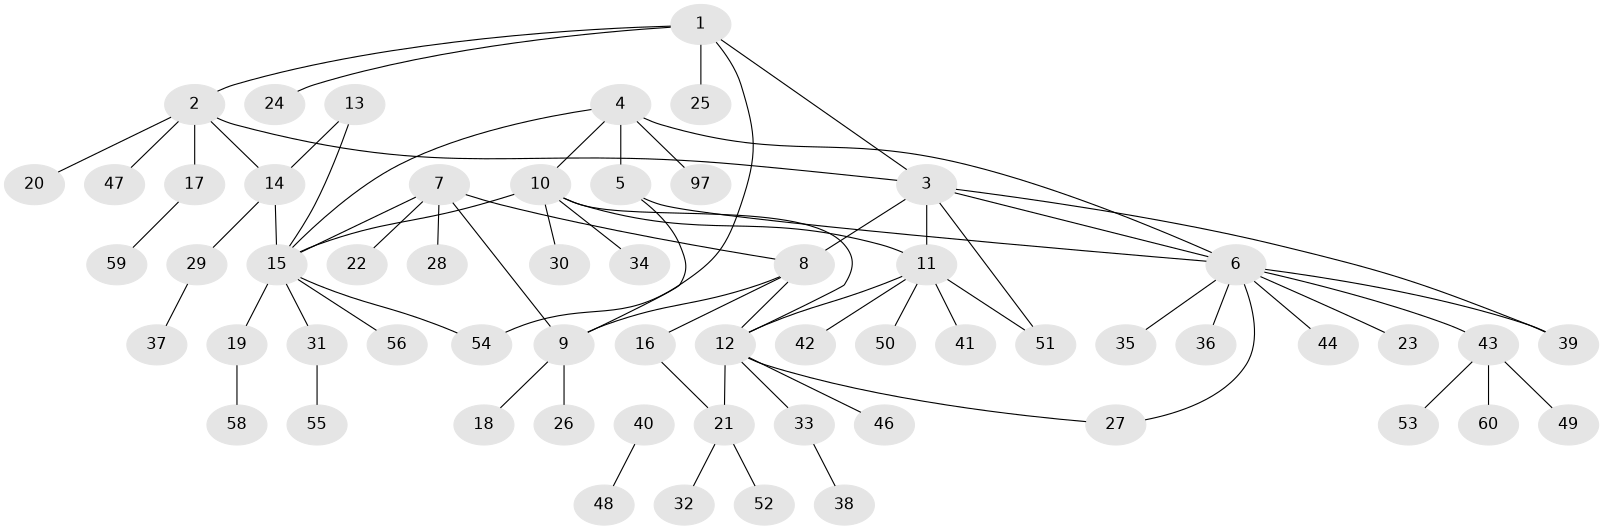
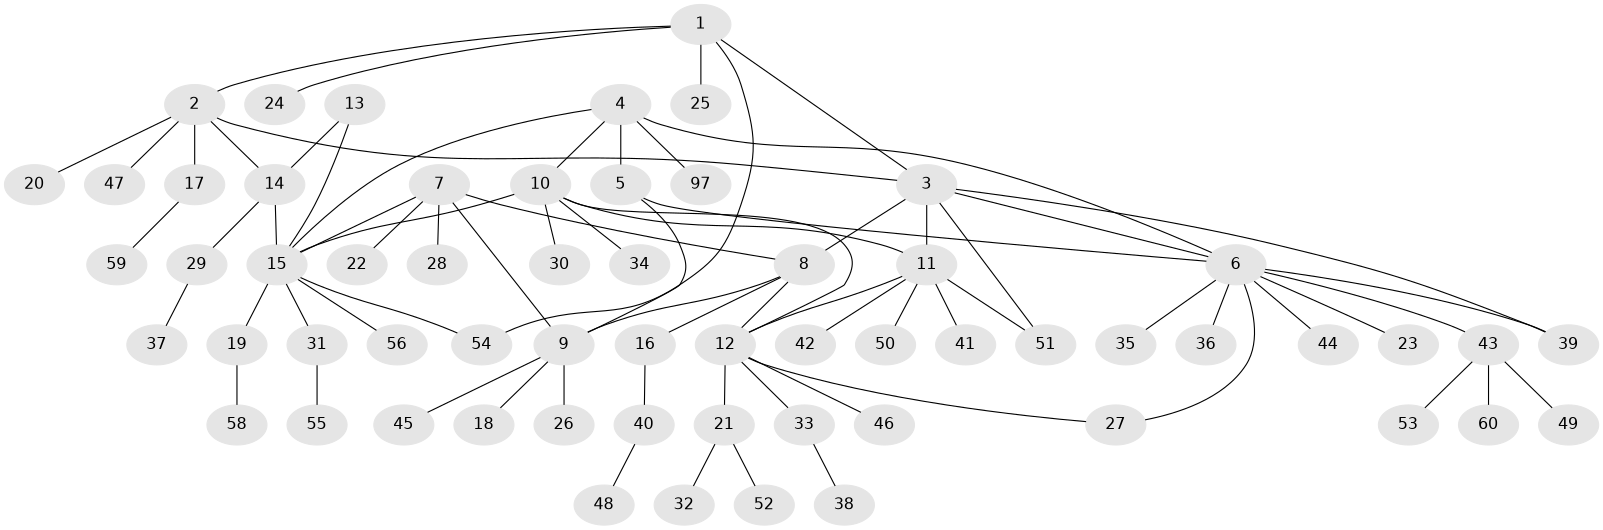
(685, 385) -> (645, 385)
none -> (404, 425)
